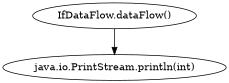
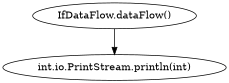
(115, 67) -> (115, 67)
